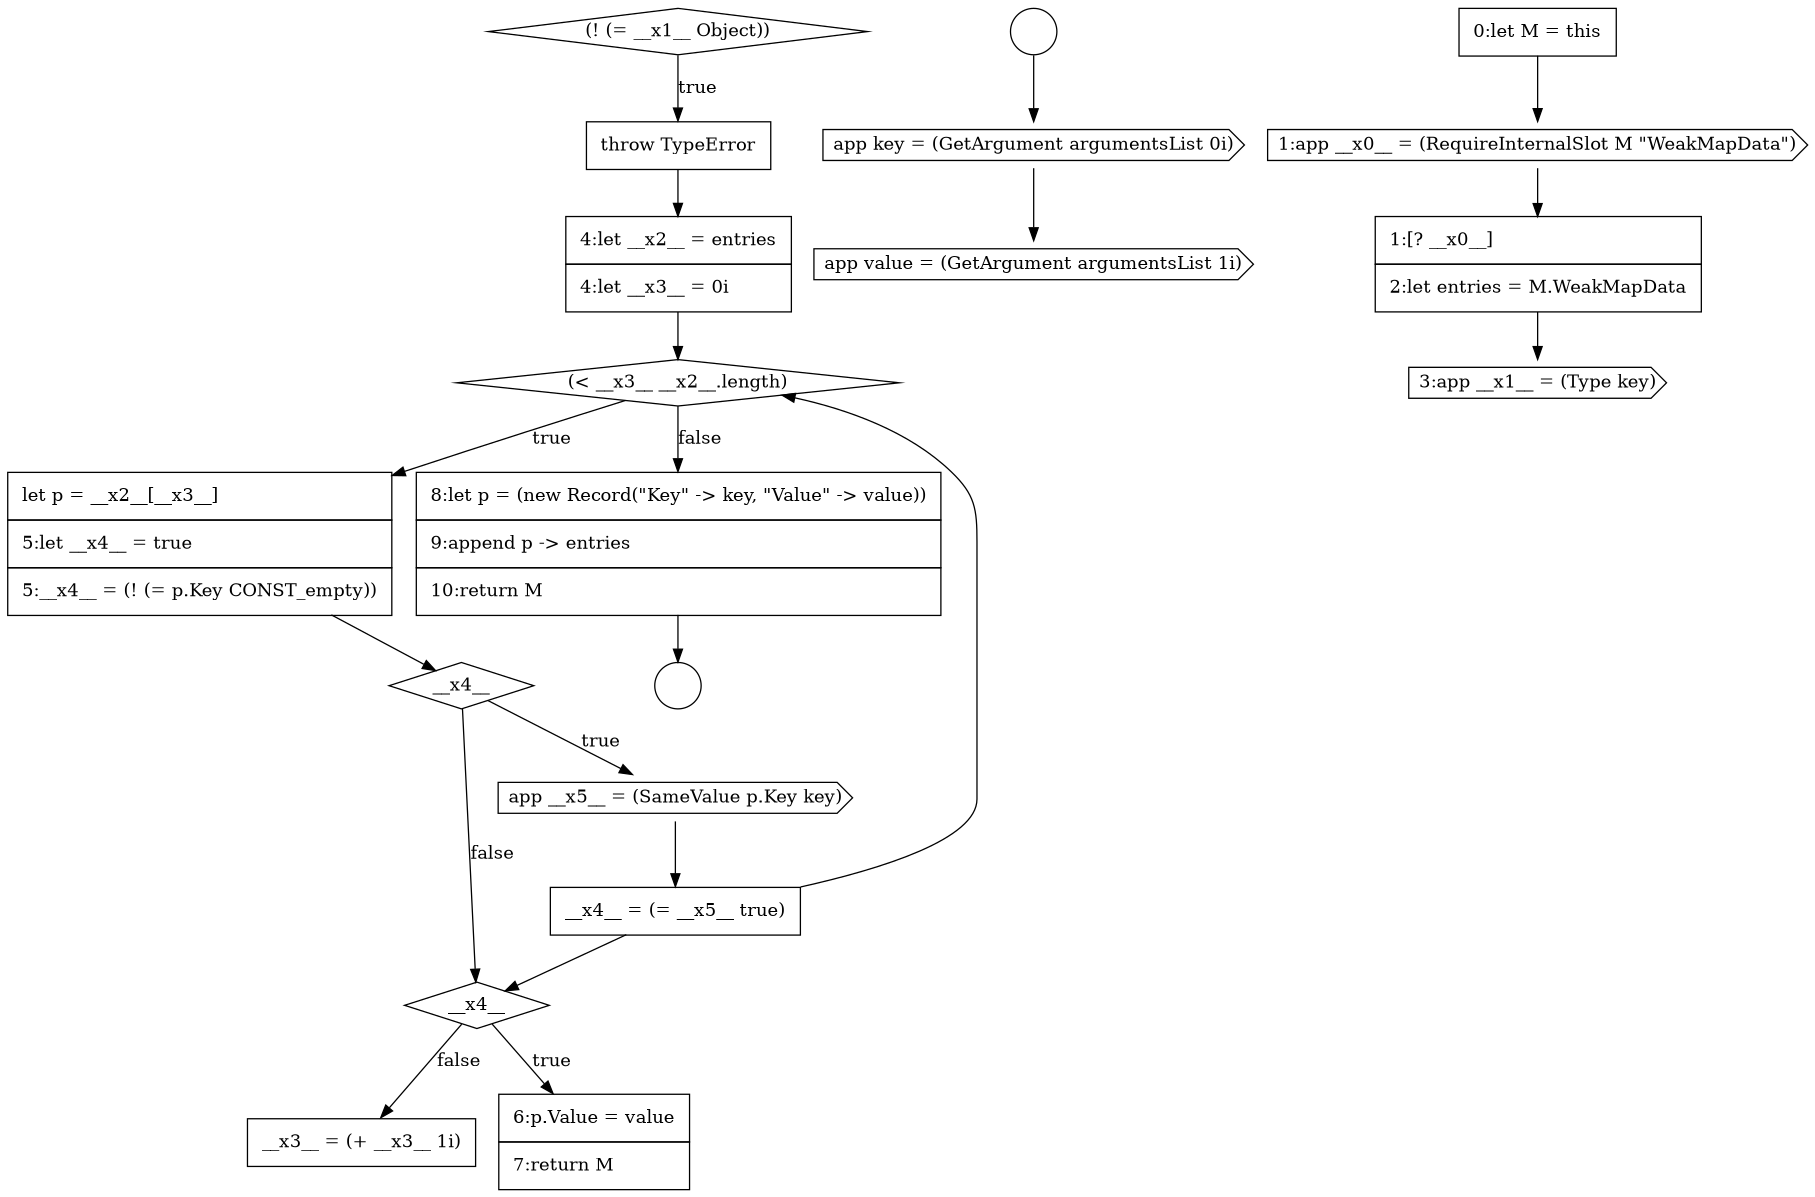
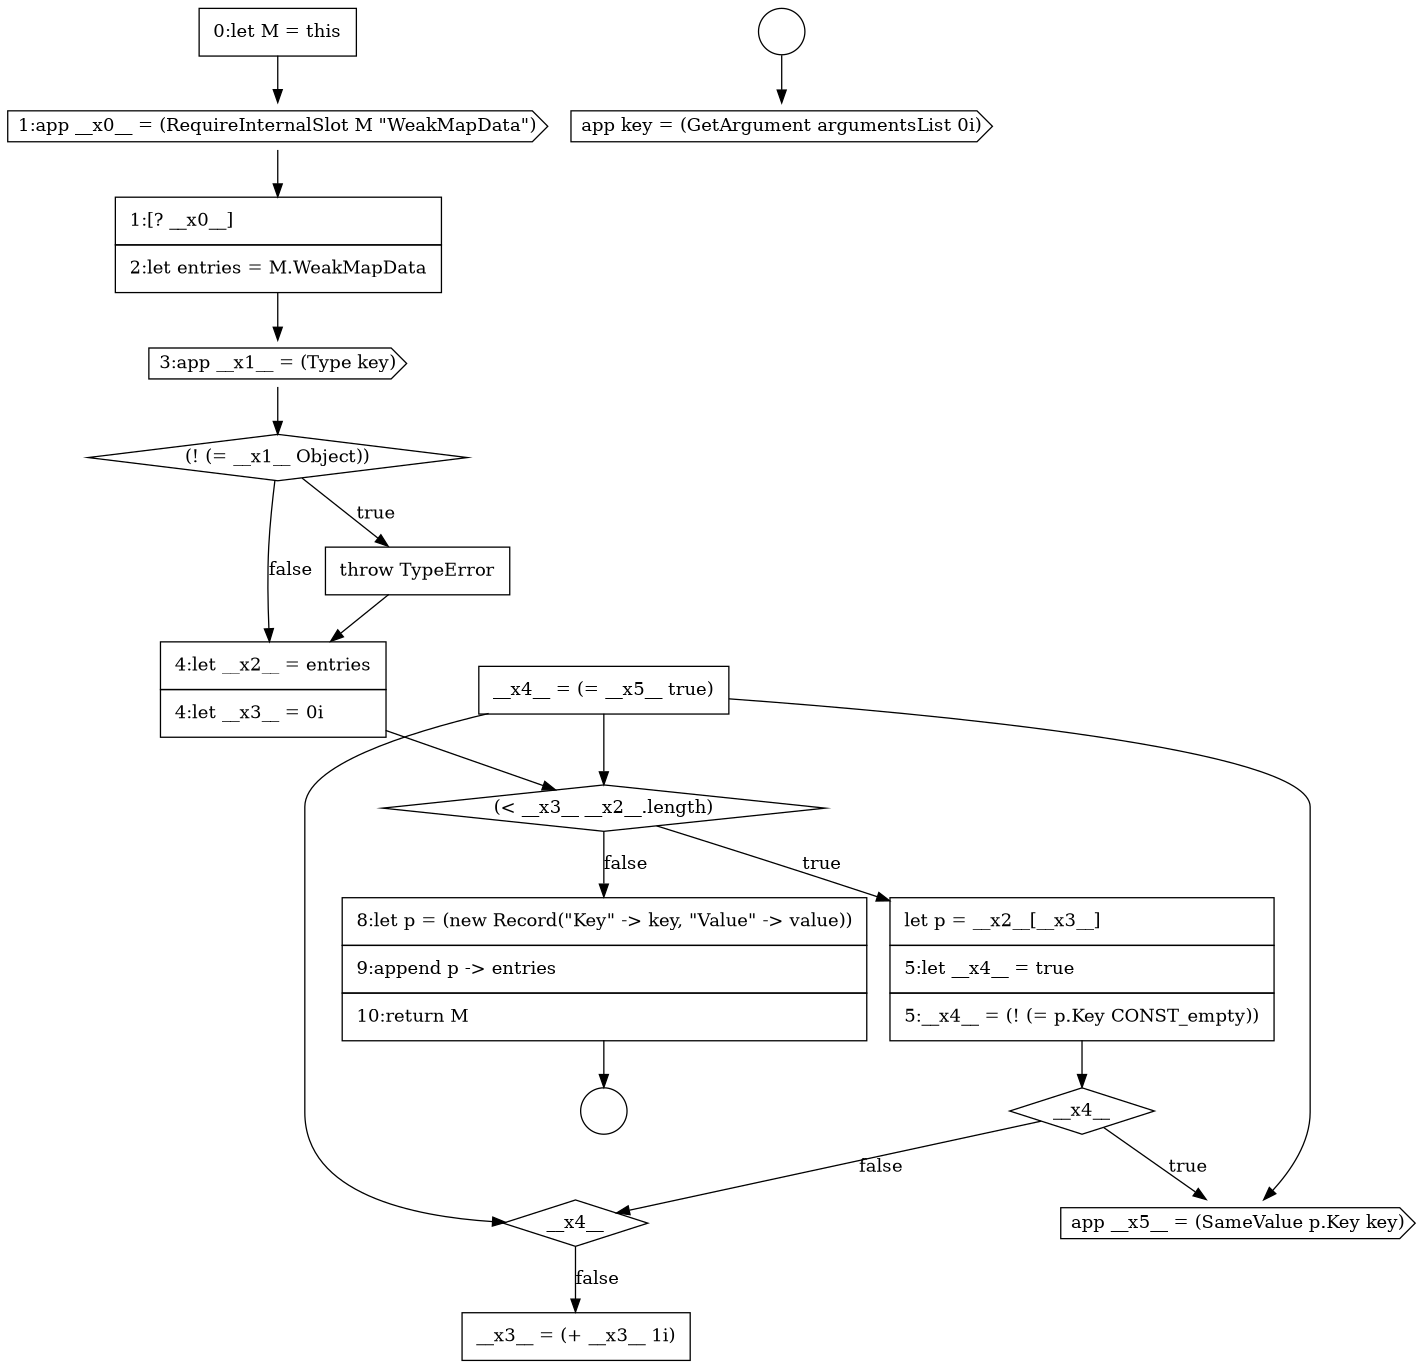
(1034, 264) -> none
none -> (278, 404)
none -> (268, 554)
(675, 848) -> (1222, 761)
(594, 1142) -> none
